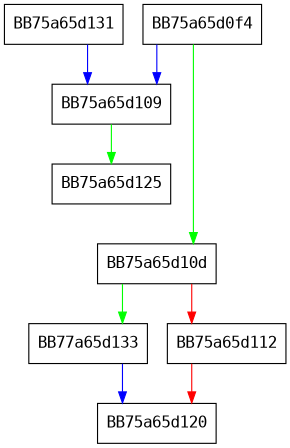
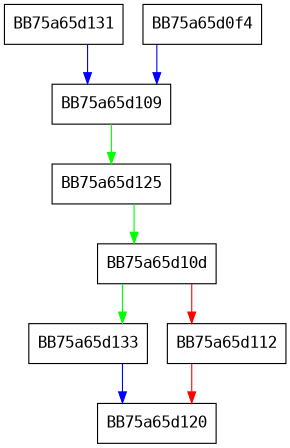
(193, 138) -> (134, 218)
(88, 344) -> (88, 344)
